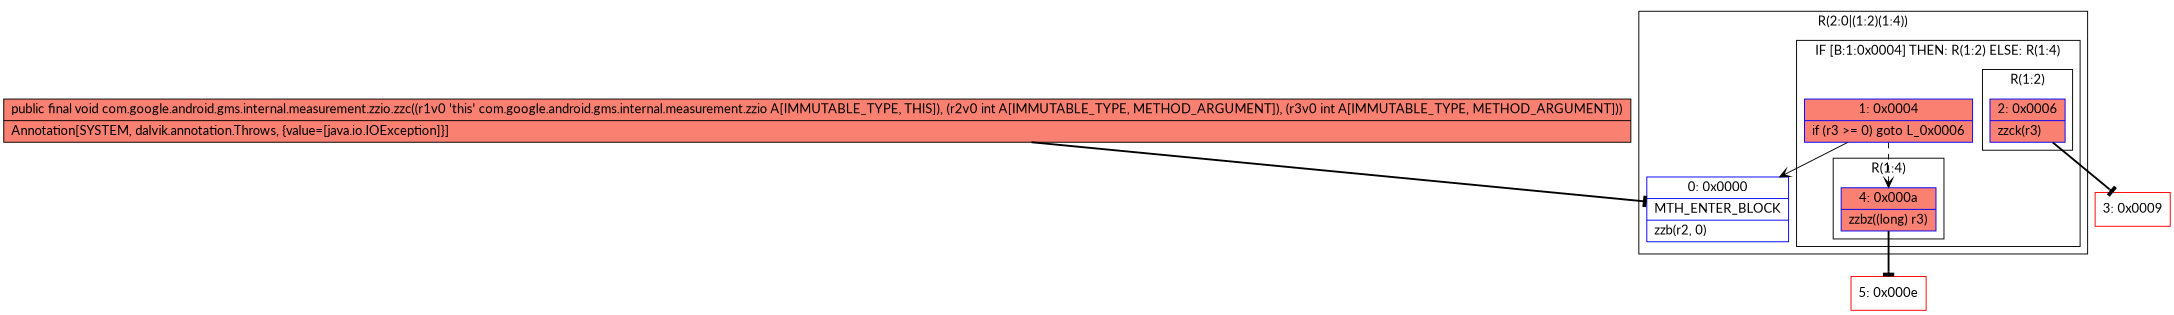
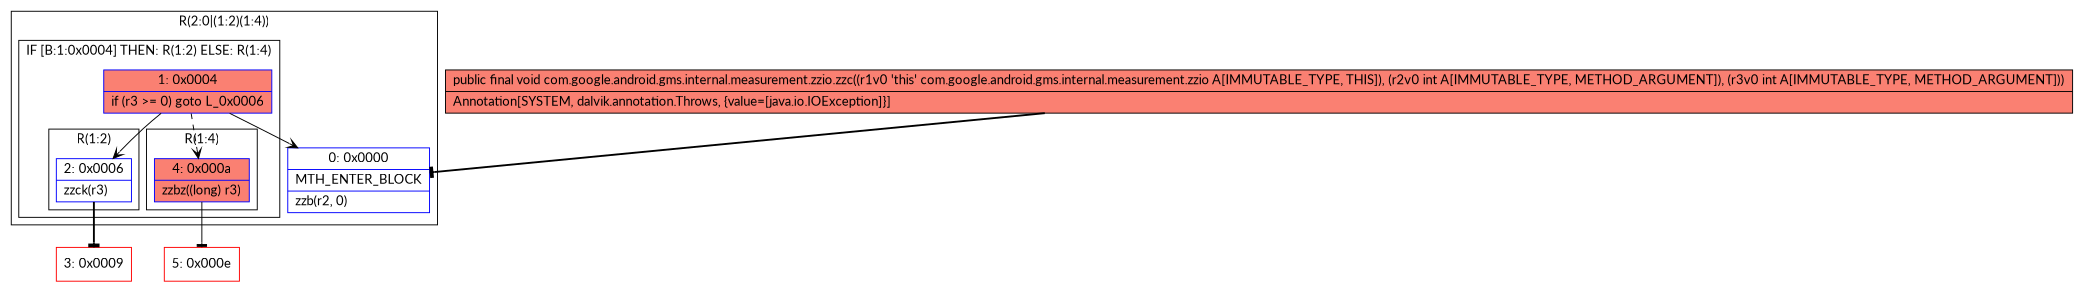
(2028, 121) -> (94, 180)
none -> (133, 138)
(1889, 260) -> (202, 231)
